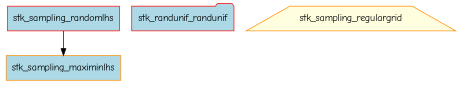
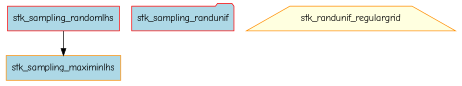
(183, 19) -> (183, 19)
(351, 19) -> (351, 19)
